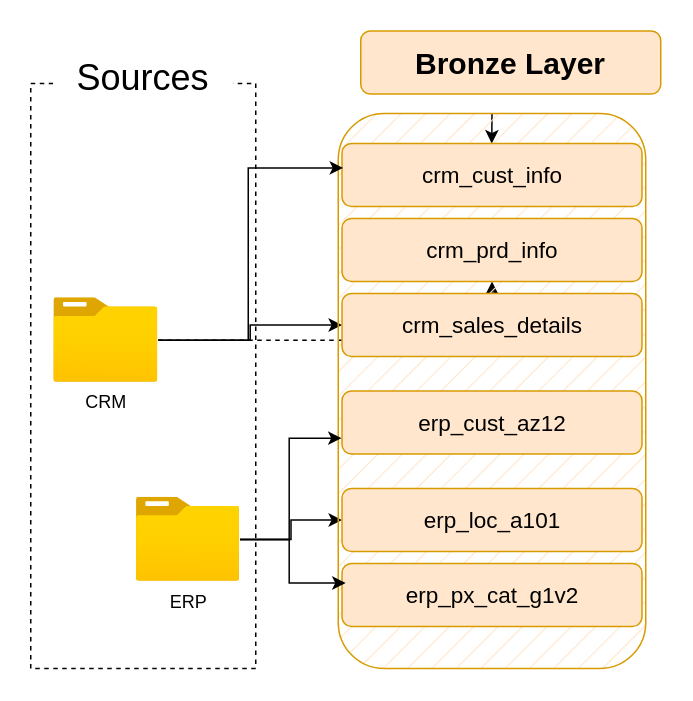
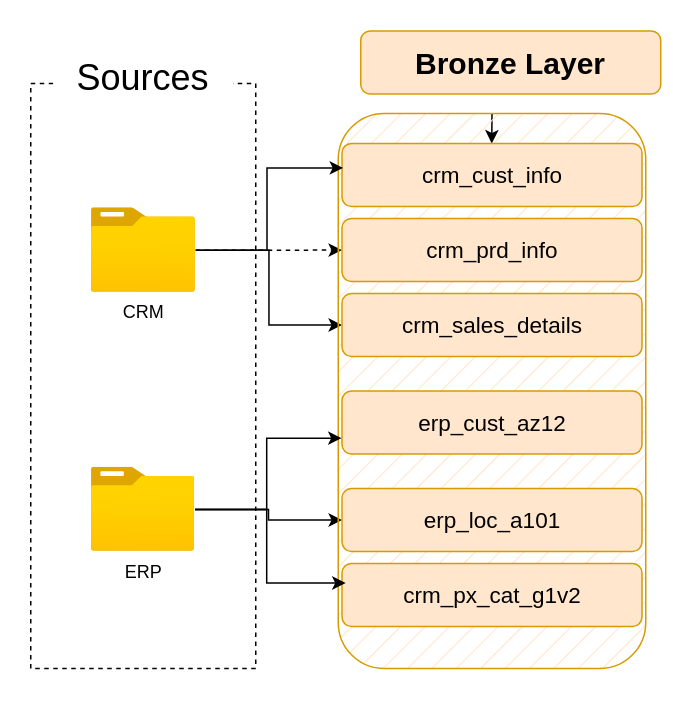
(106, 340) -> (144, 250)
(188, 539) -> (143, 509)
(493, 595) -> (493, 595)
